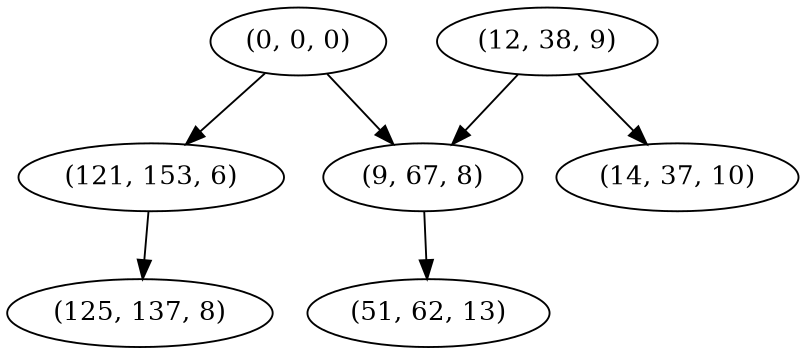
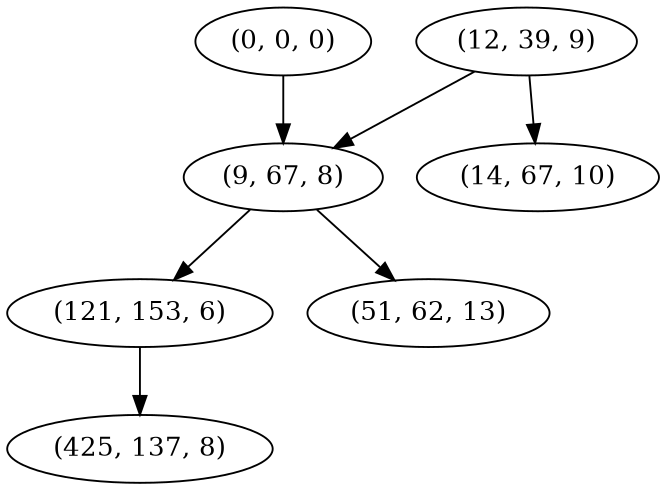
(547, 41) -> (527, 41)
(233, 102) -> (219, 238)
(677, 177) -> (538, 177)
(140, 313) -> (140, 449)
